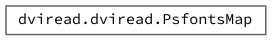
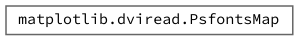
(136, 20) -> (149, 20)
